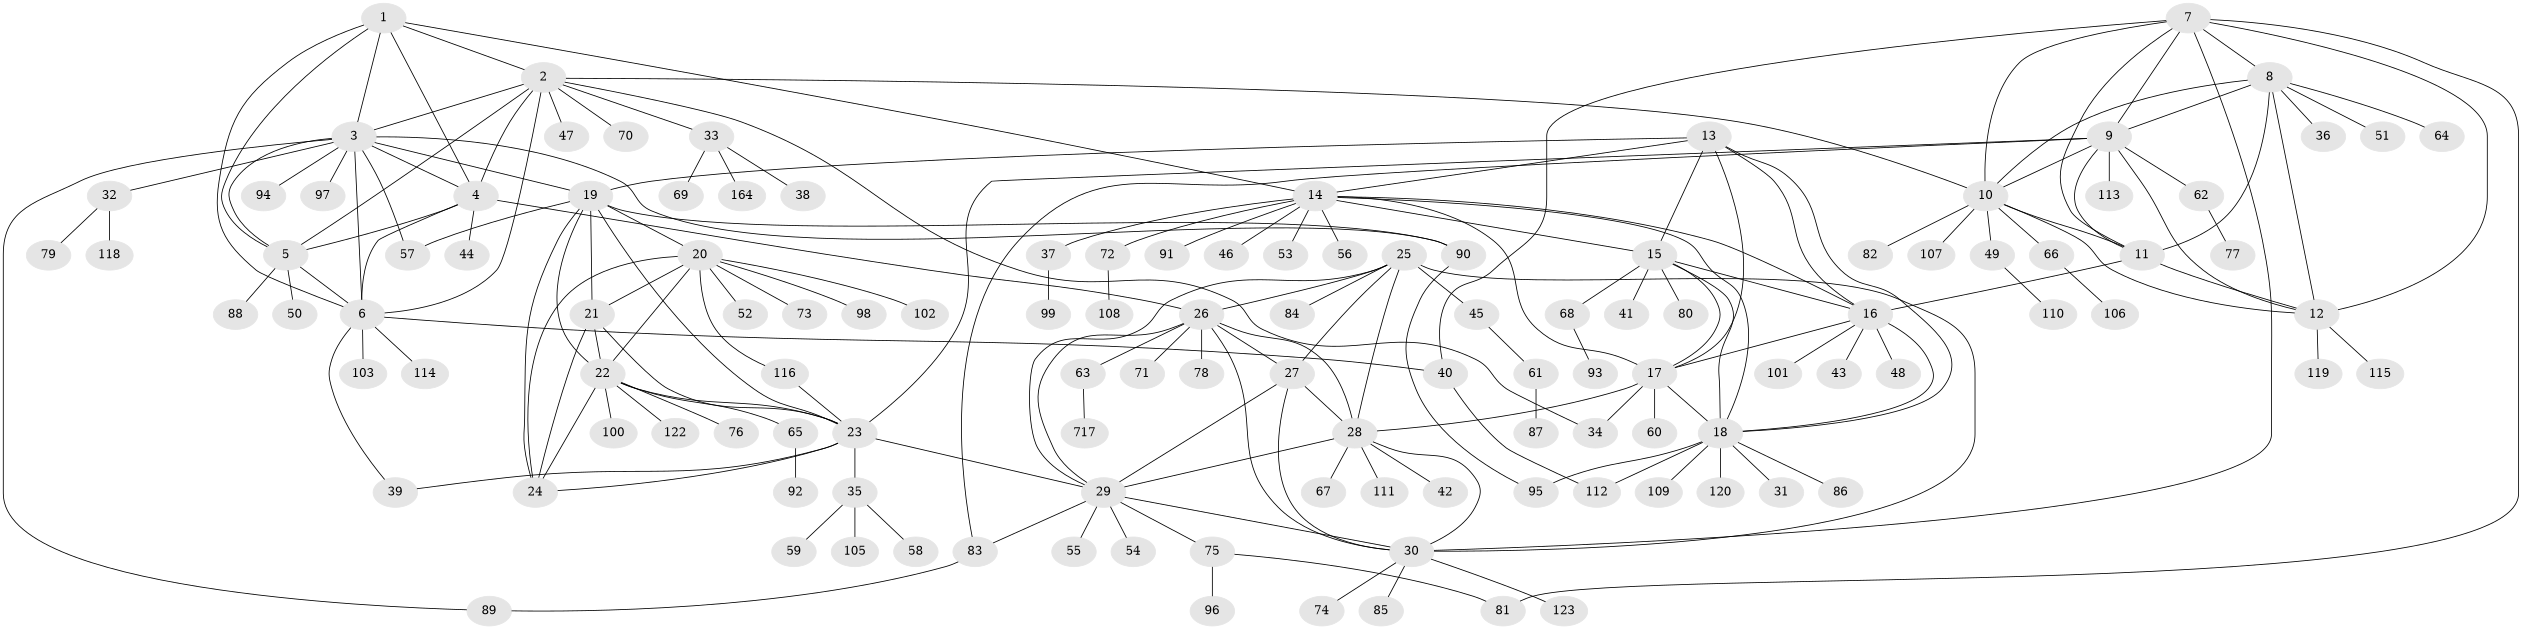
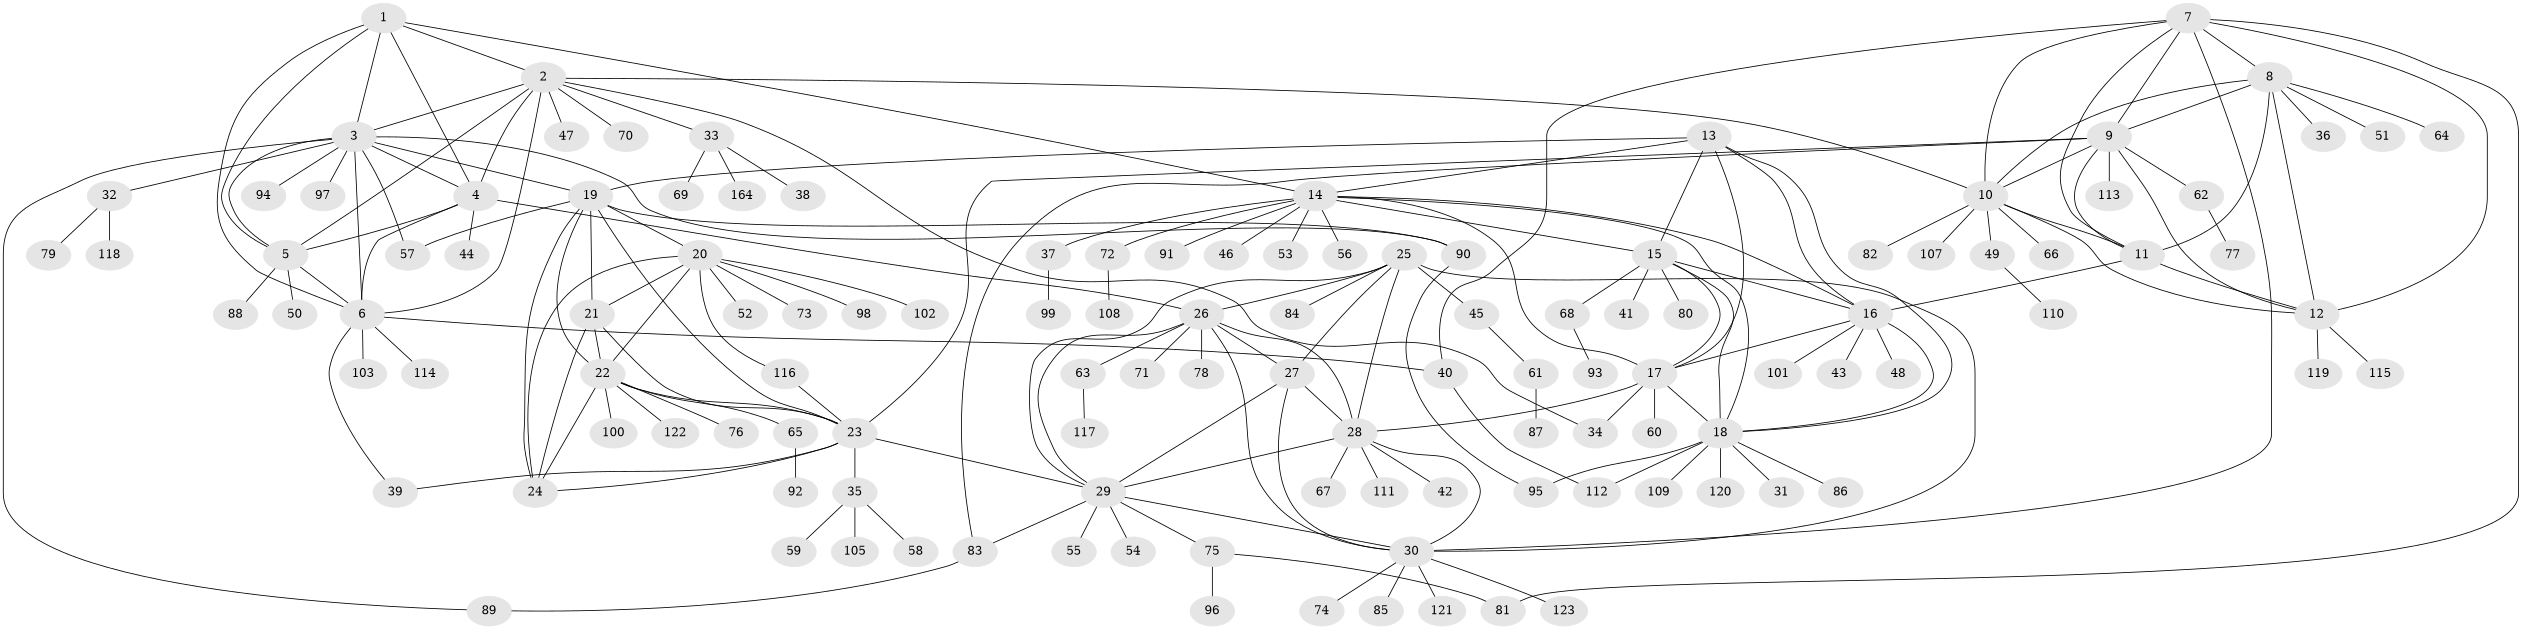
(2115, 315) -> none
(1085, 433) -> (1085, 433)
none -> (1442, 611)
